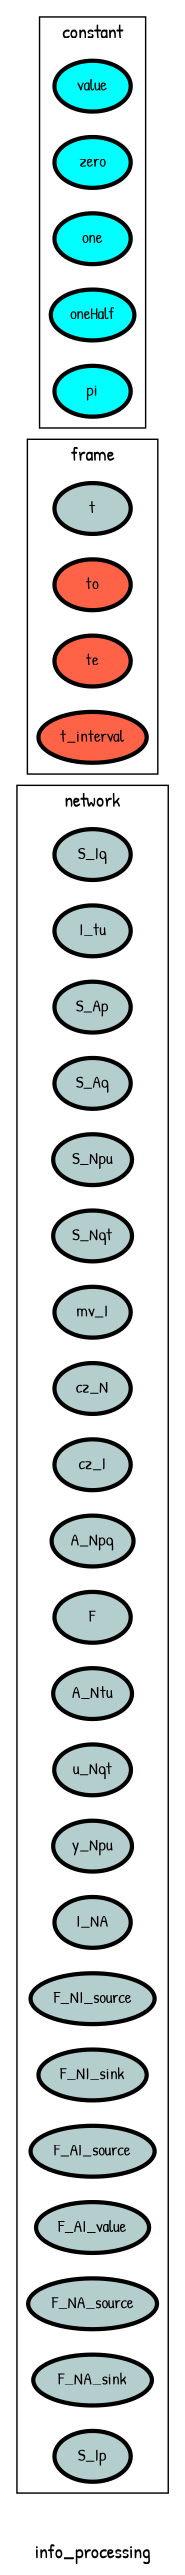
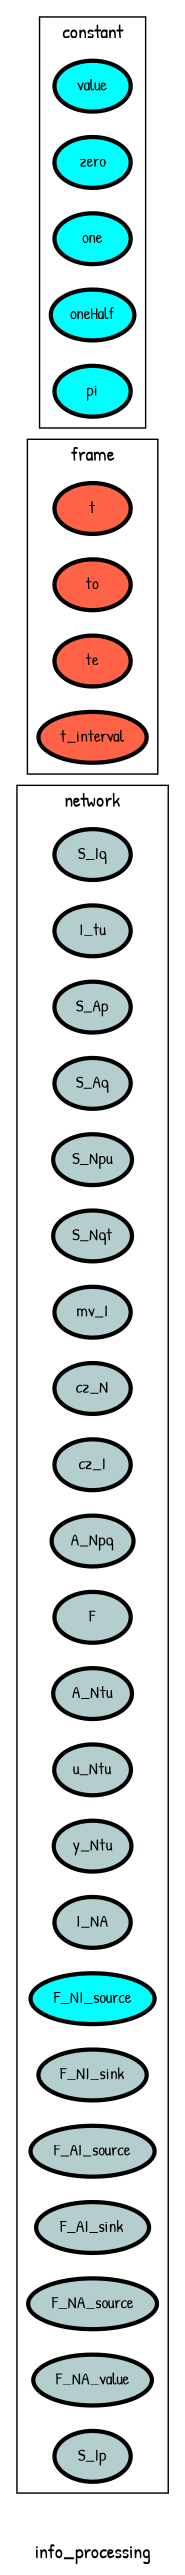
(93, 509) -> (93, 509)
(93, 1770) -> (93, 1770)
(93, 1846) -> (93, 1846)
(93, 1999) -> (93, 1999)
(93, 2228) -> (93, 2228)
(93, 2380) -> (93, 2380)
